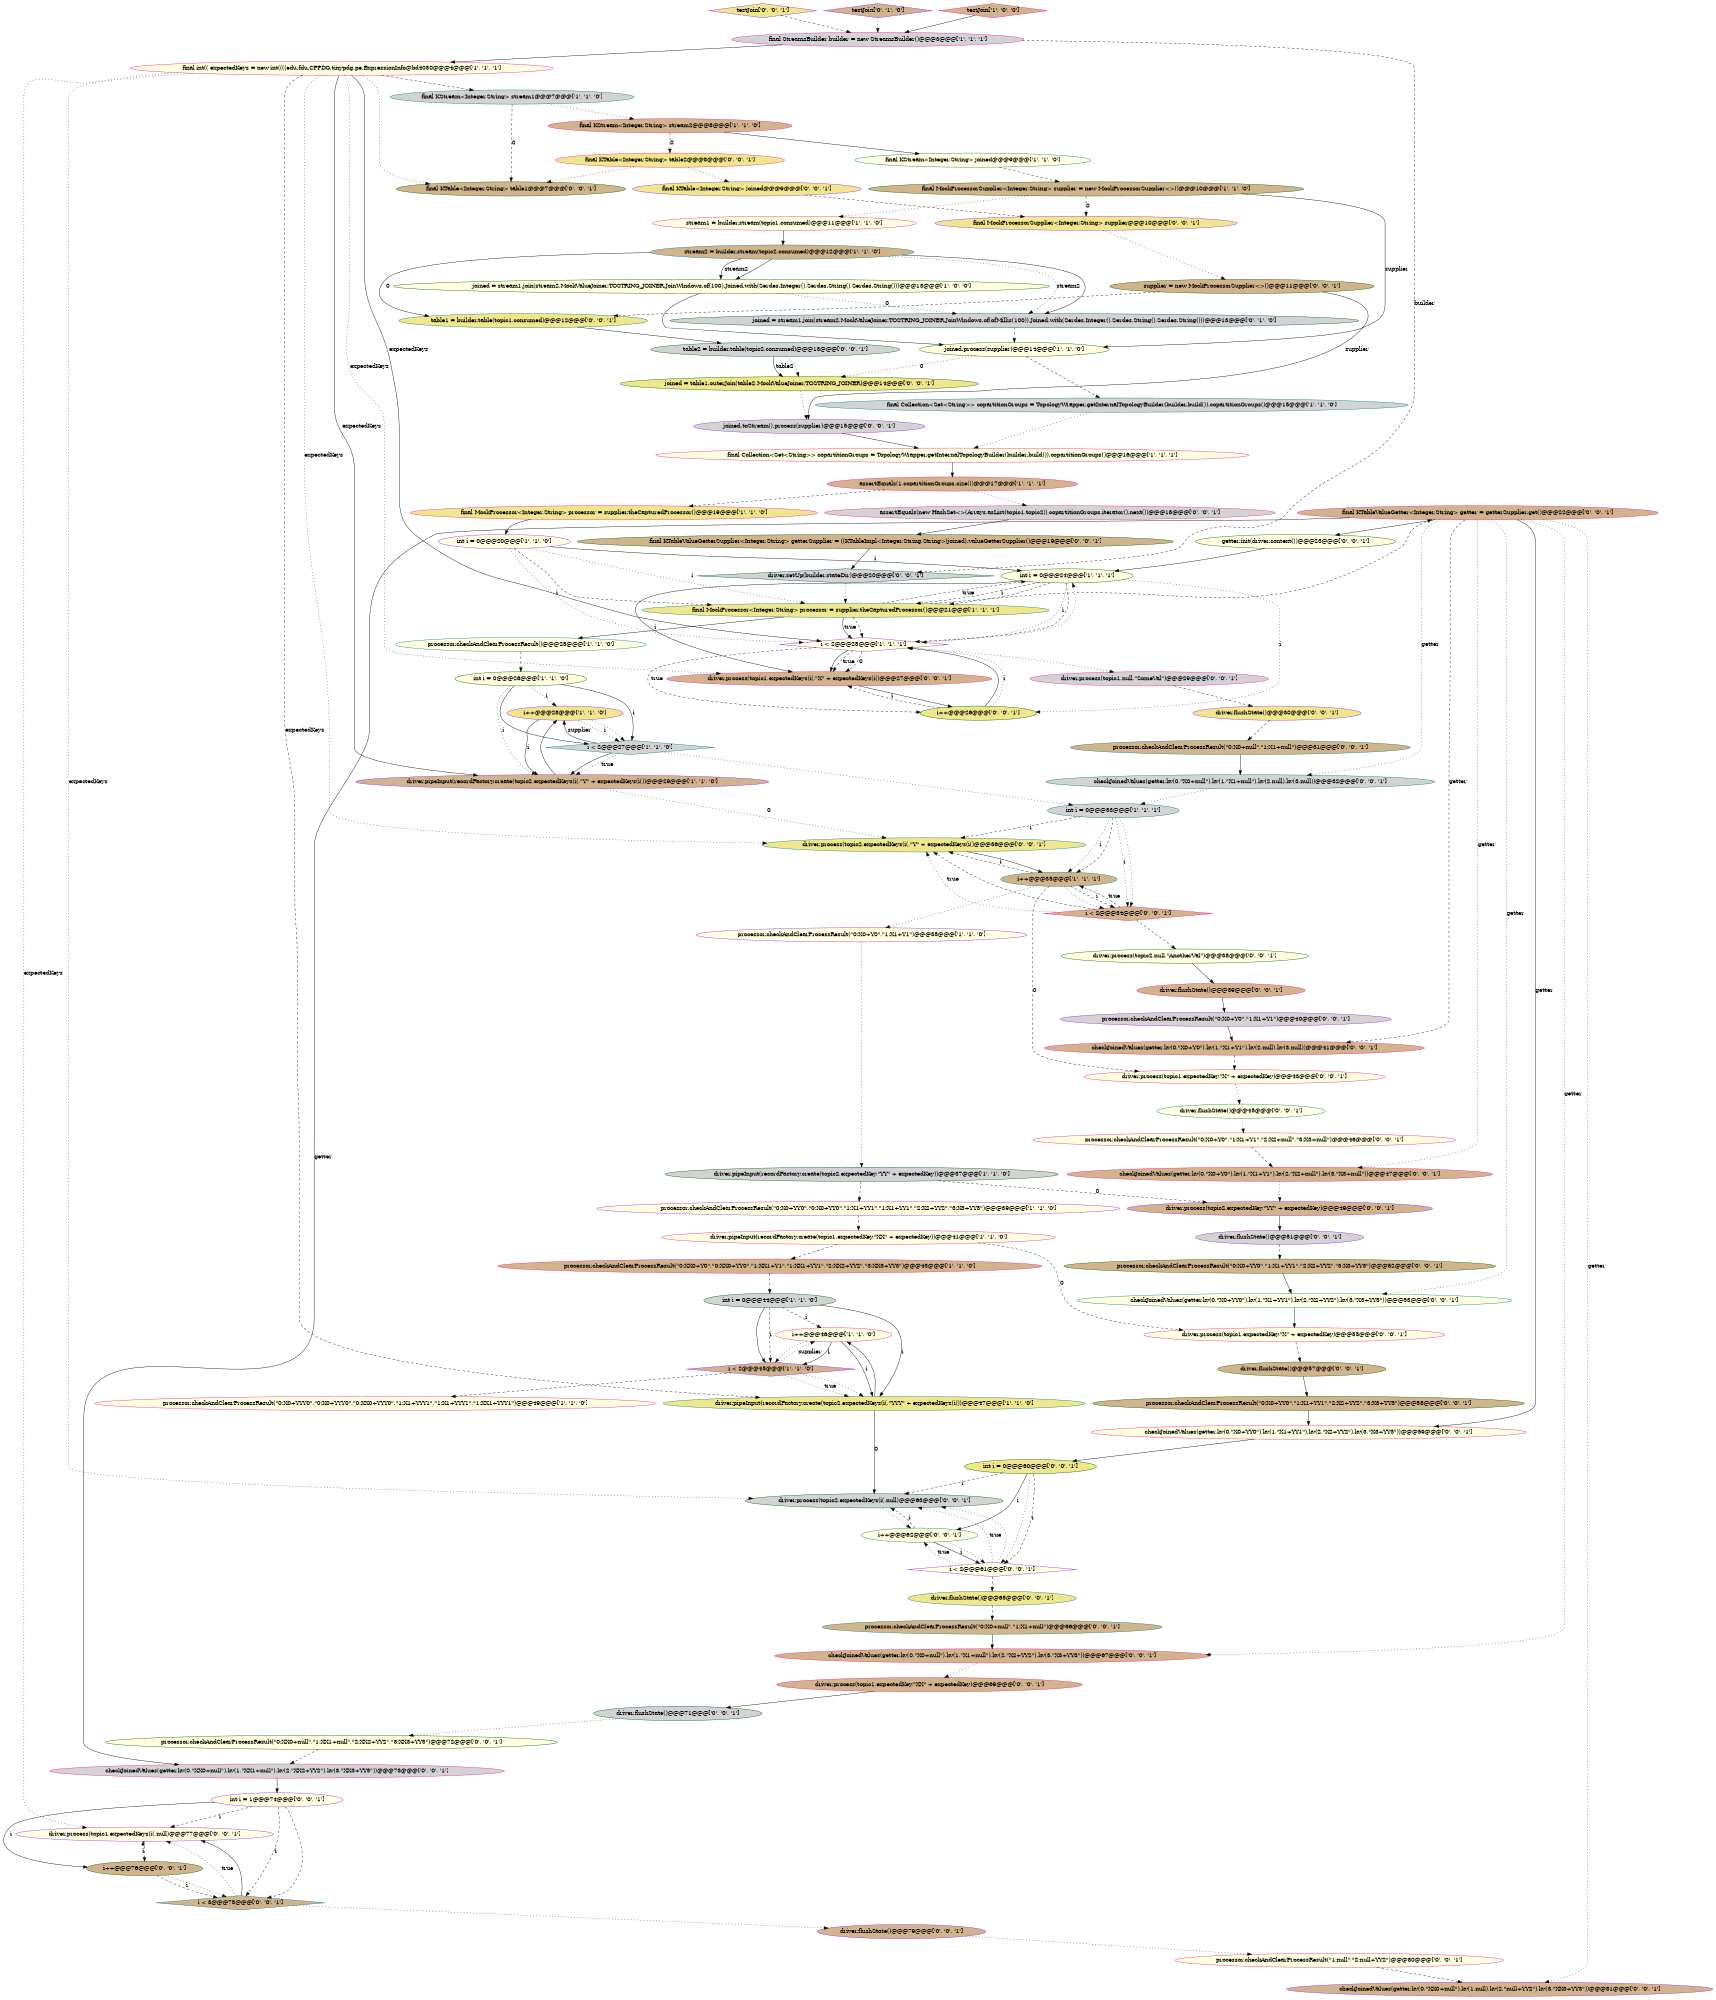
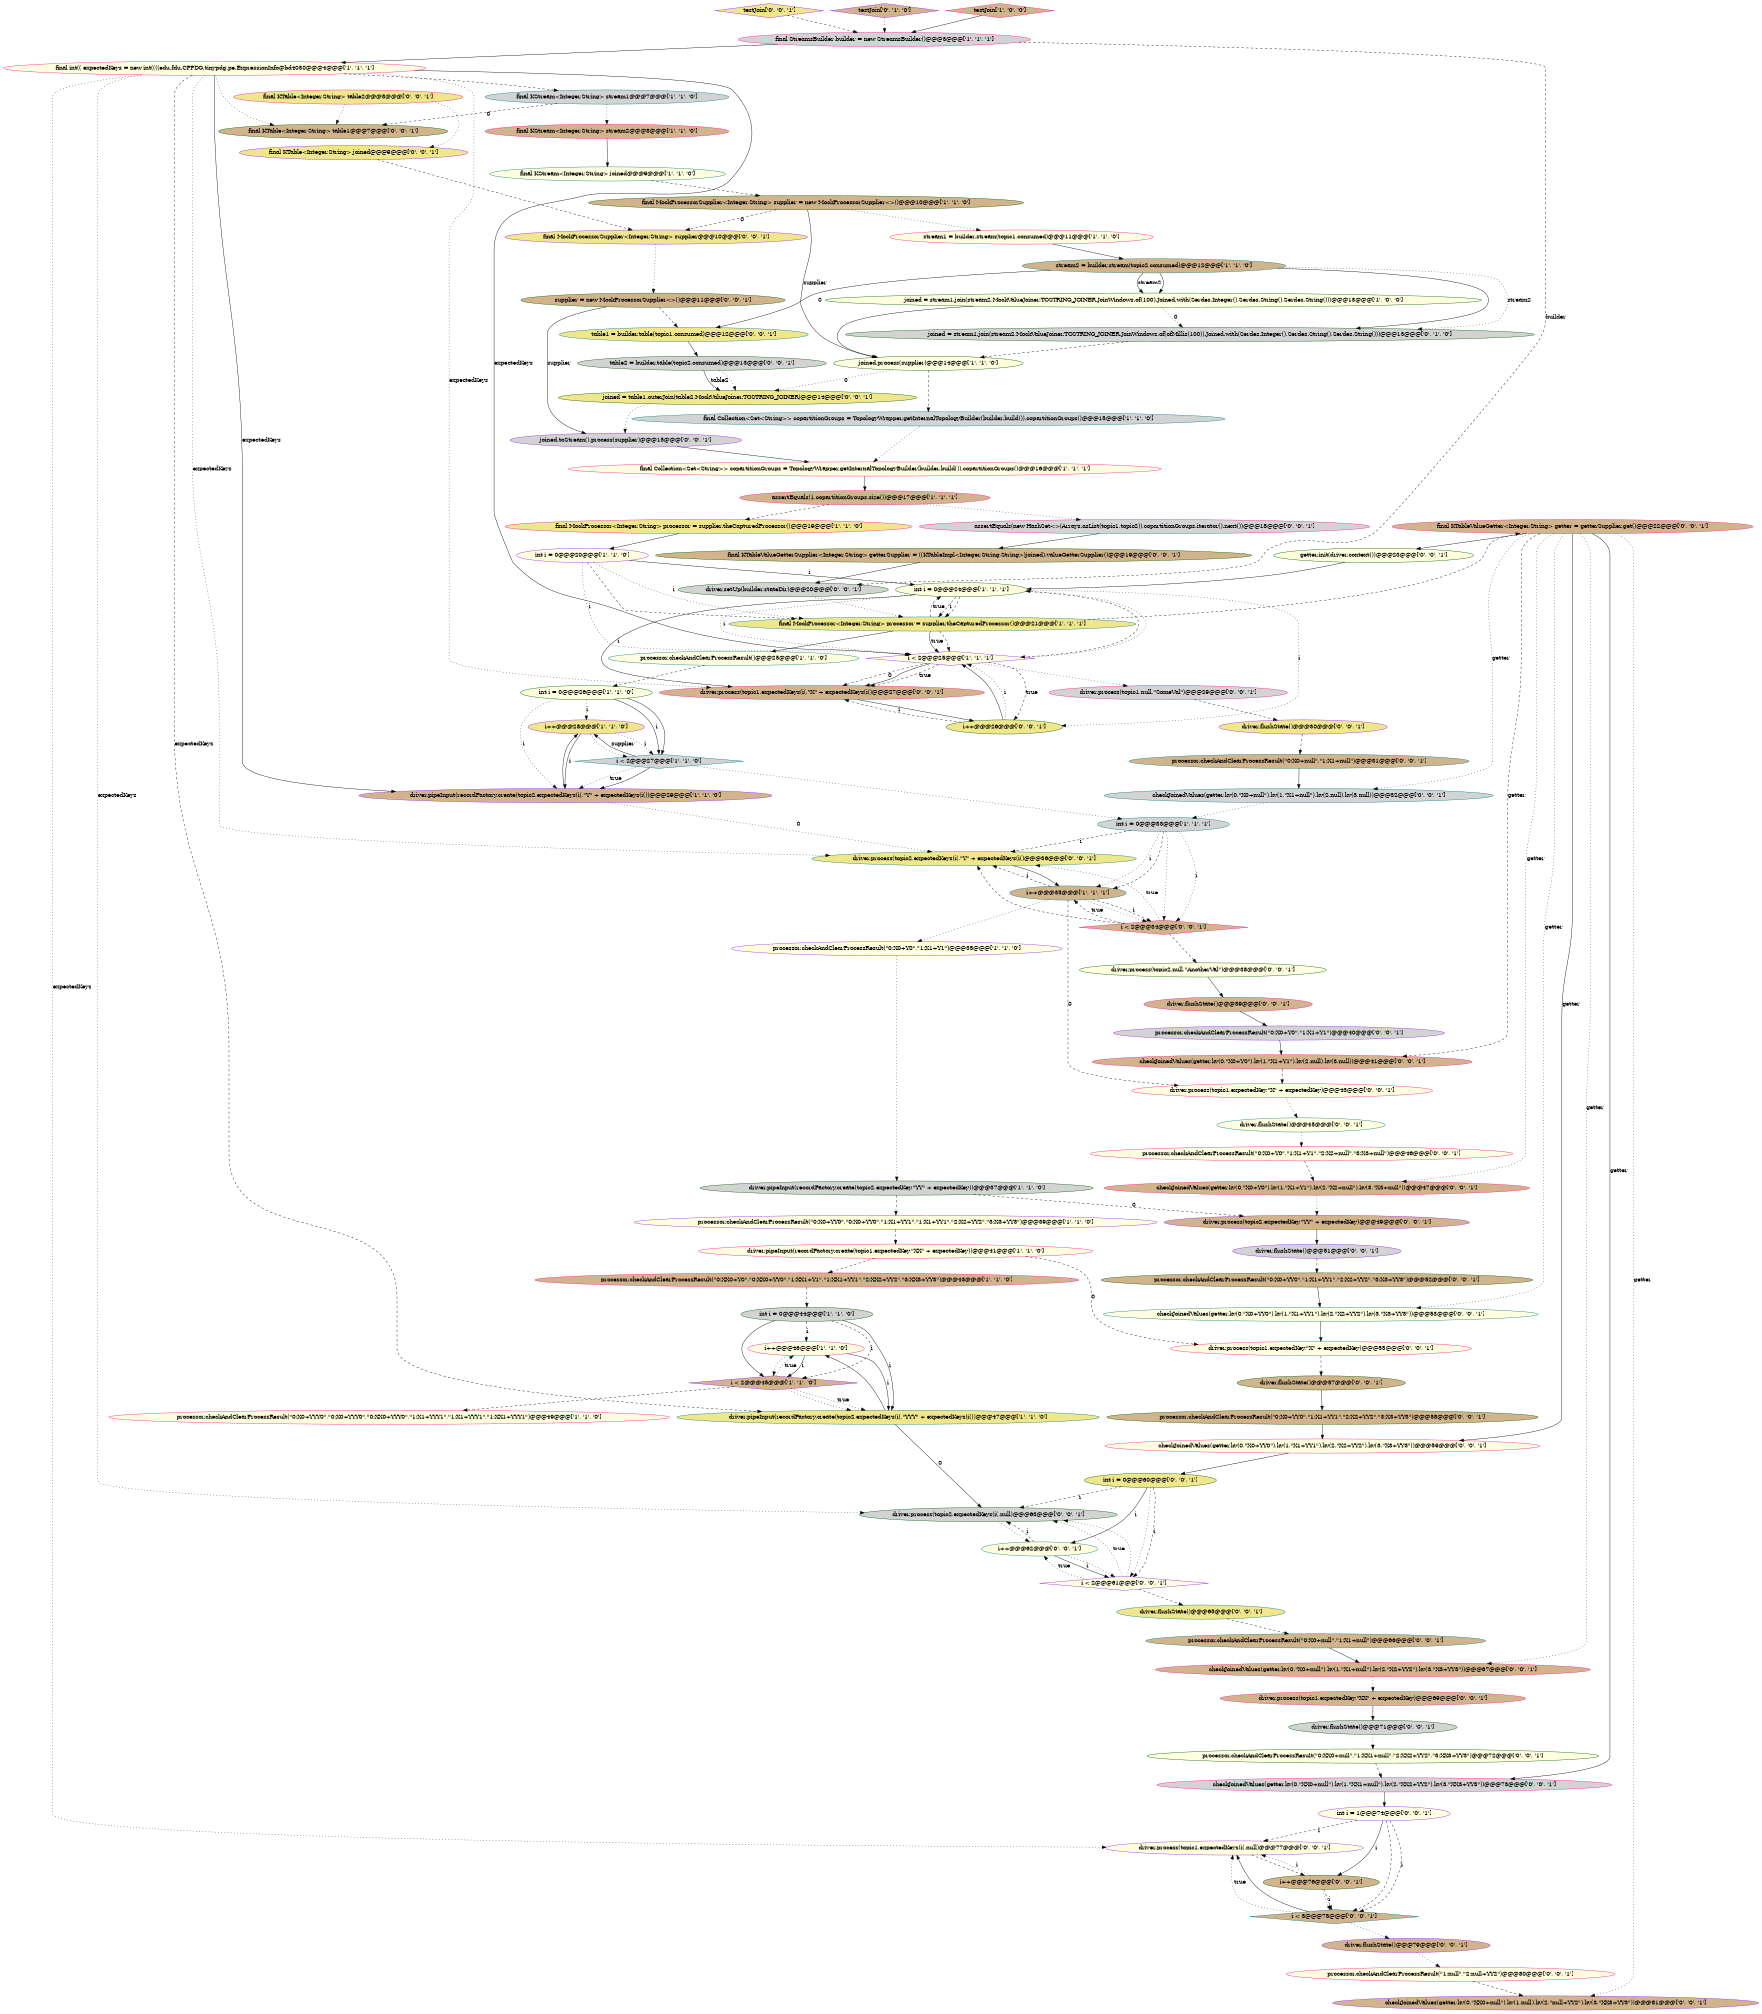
(670, 141) -> none
(845, 576) -> (783, 590)
(810, 1352) -> (791, 1366)
